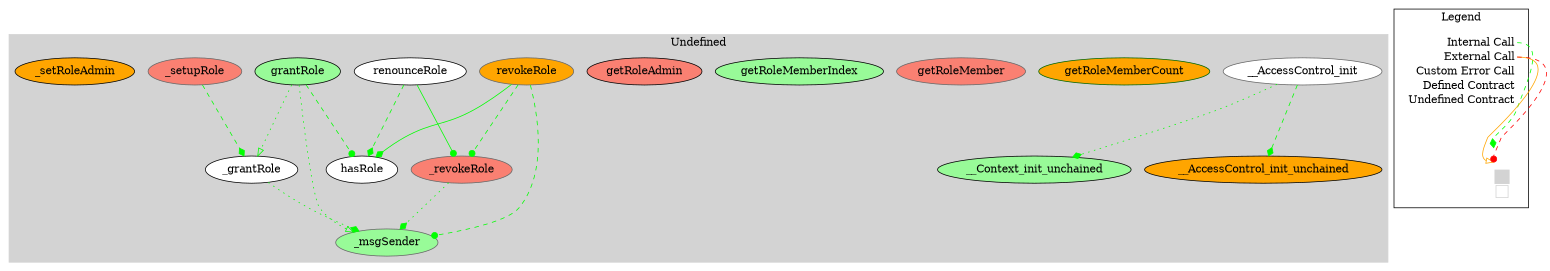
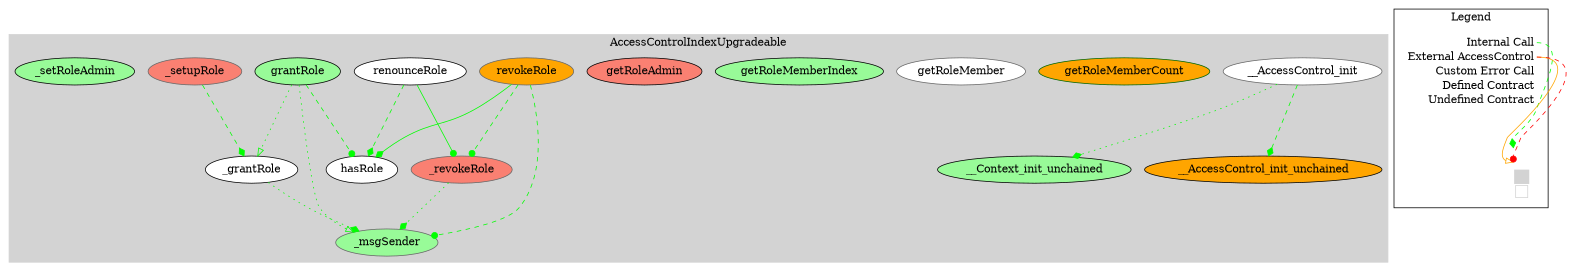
(699, 43) -> (699, 43)
(1479, 57) -> (1471, 57)
(75, 71) -> (75, 71)
(961, 71) -> (961, 71)
